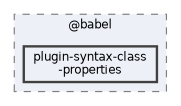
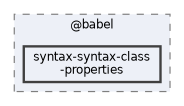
(90, 64) -> (92, 64)
